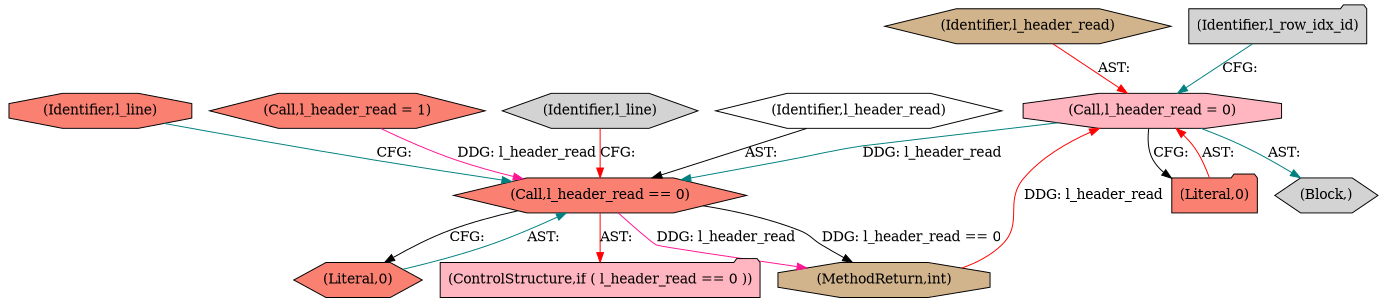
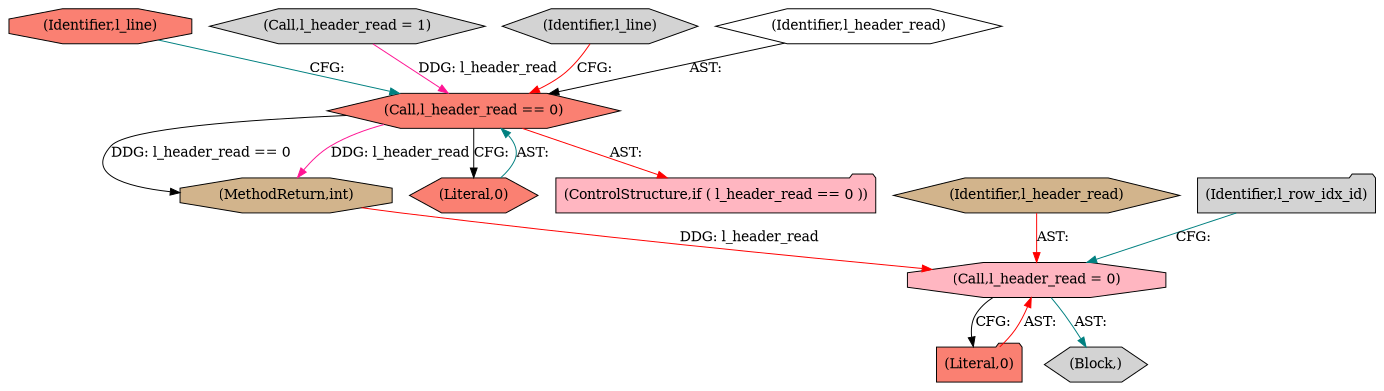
(347, 111) -> (347, 26)
(873, 145) -> none
